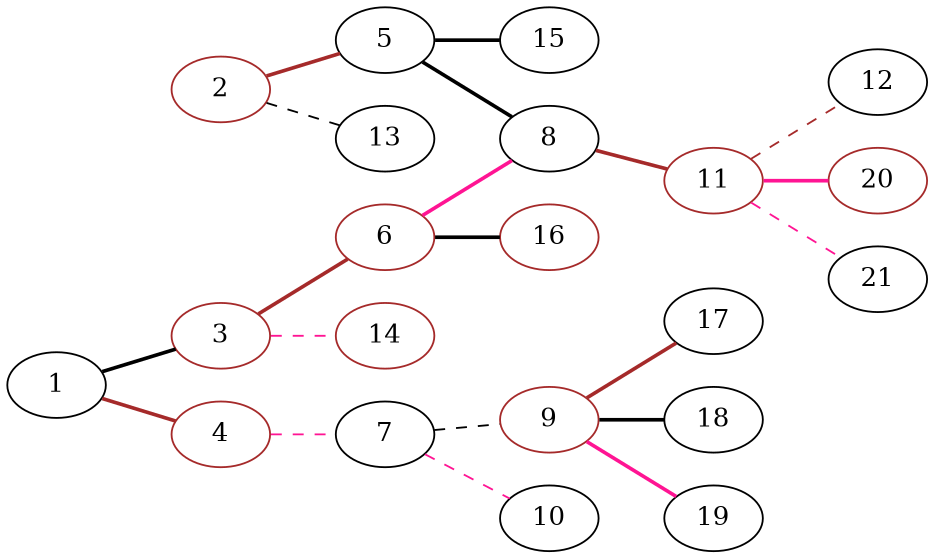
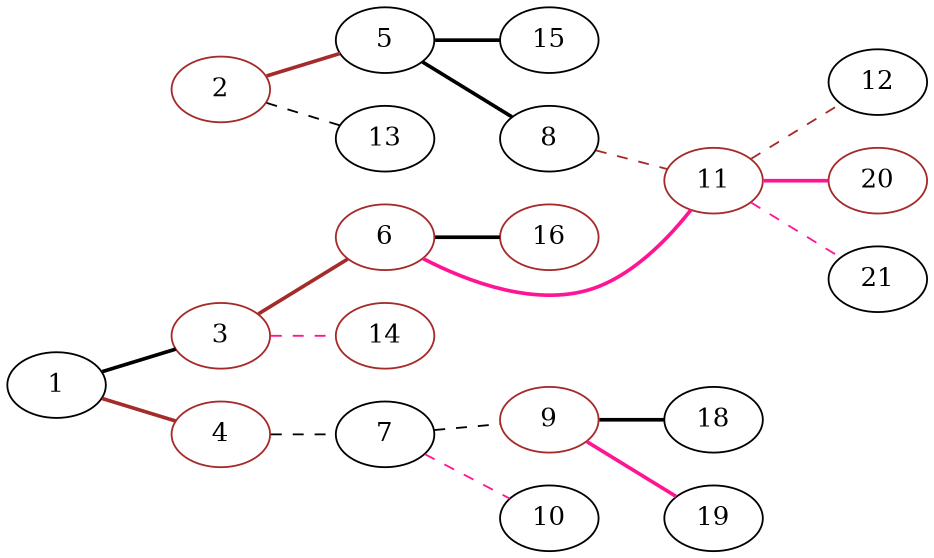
(632, 160) -> (632, 160)
(467, 188) -> (569, 294)
(714, 321) -> none
(303, 434) -> (303, 434)
